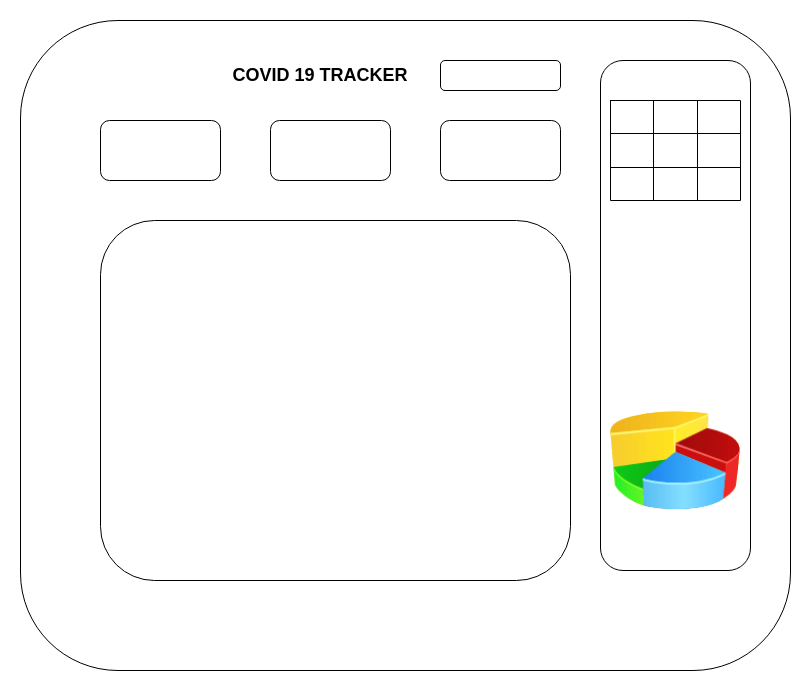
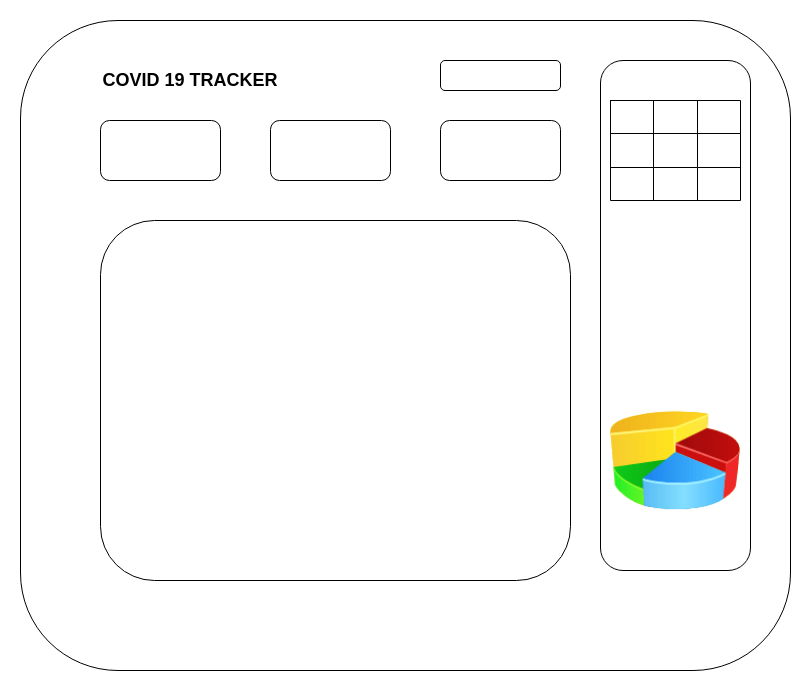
(321, 76) -> (191, 81)
